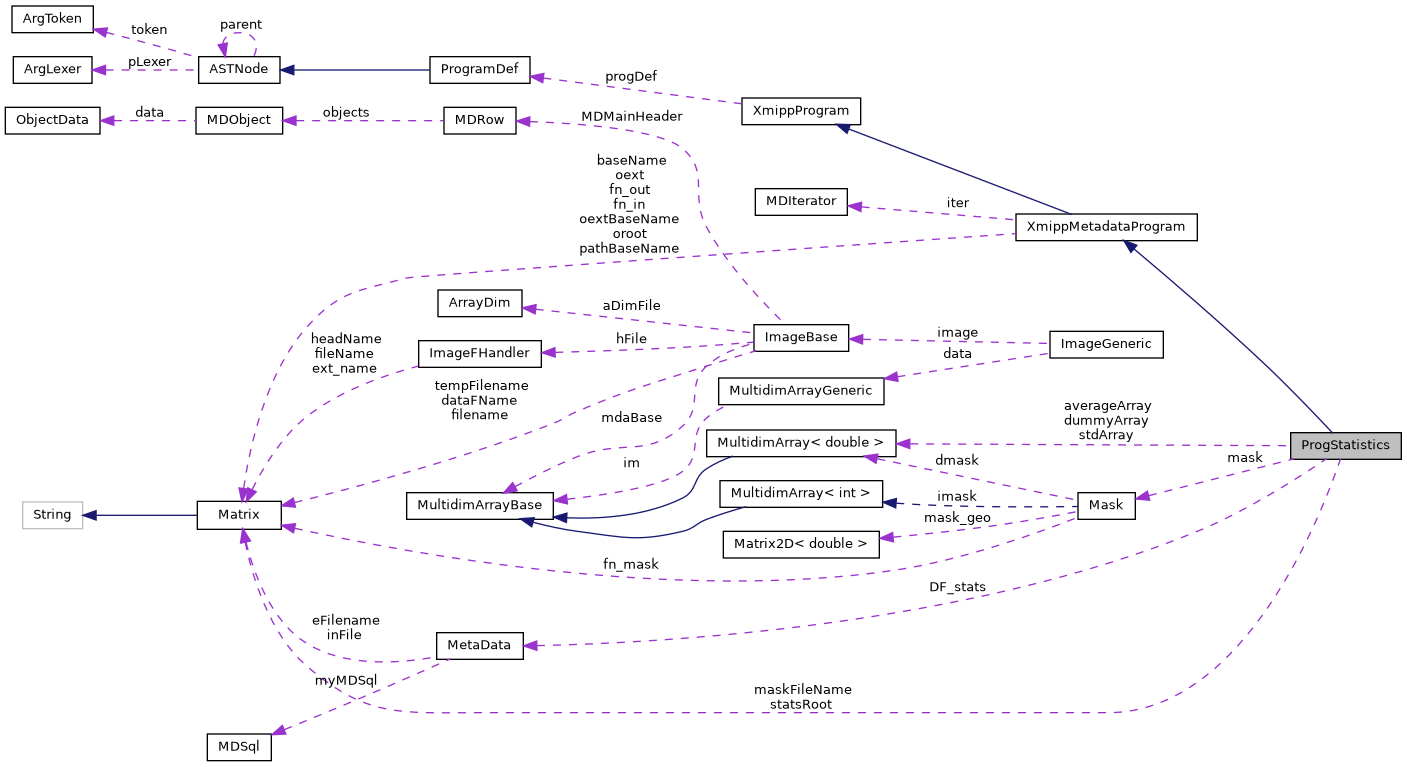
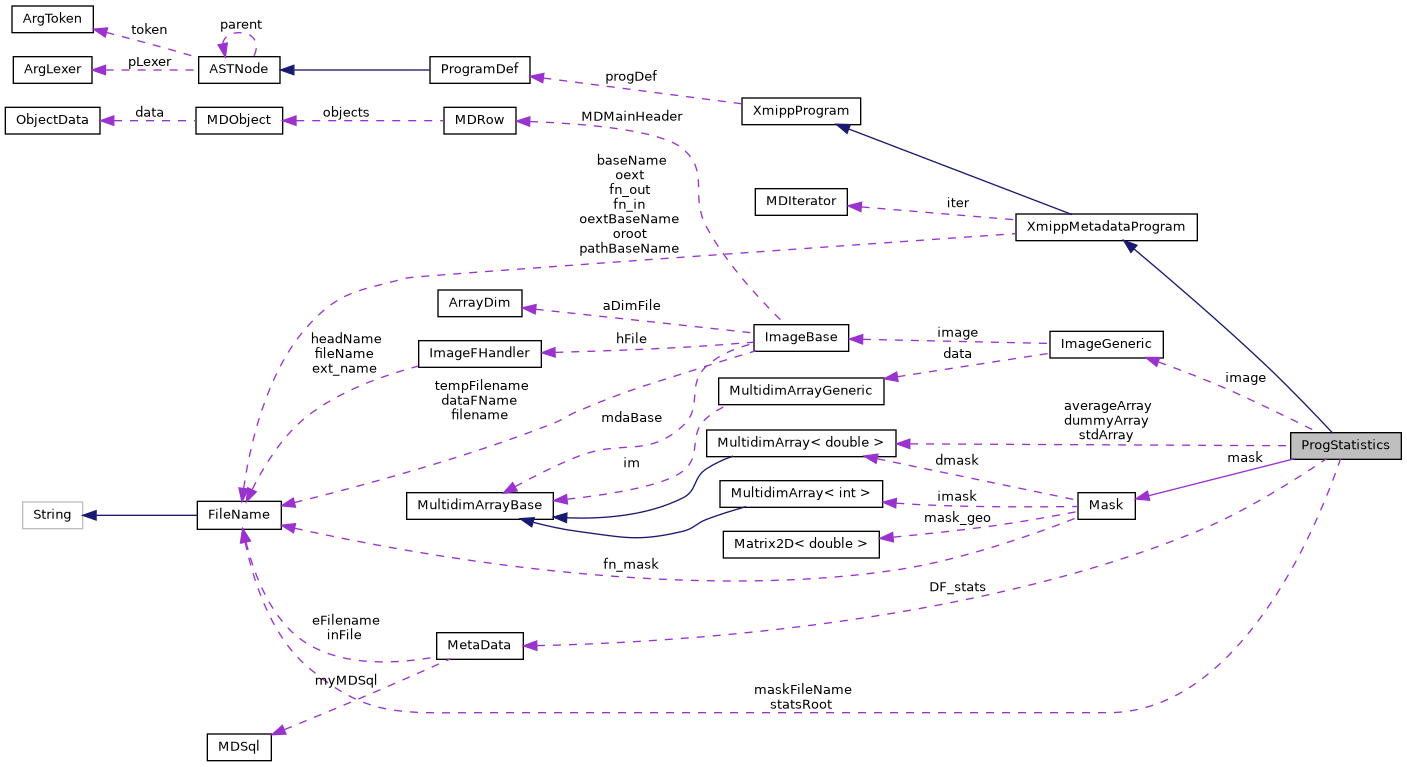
none -> (1240, 395)
(1222, 477) -> (1222, 477)
(987, 507) -> (987, 507)
(239, 515) -> (239, 515)
